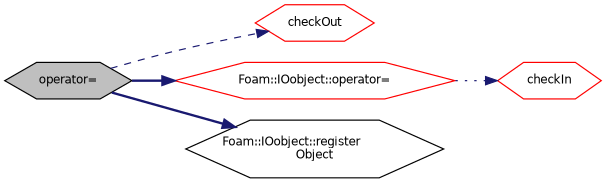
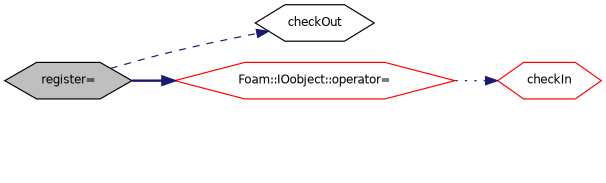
(315, 23) -> (315, 23)
(68, 81) -> (68, 81)
(315, 149) -> none
